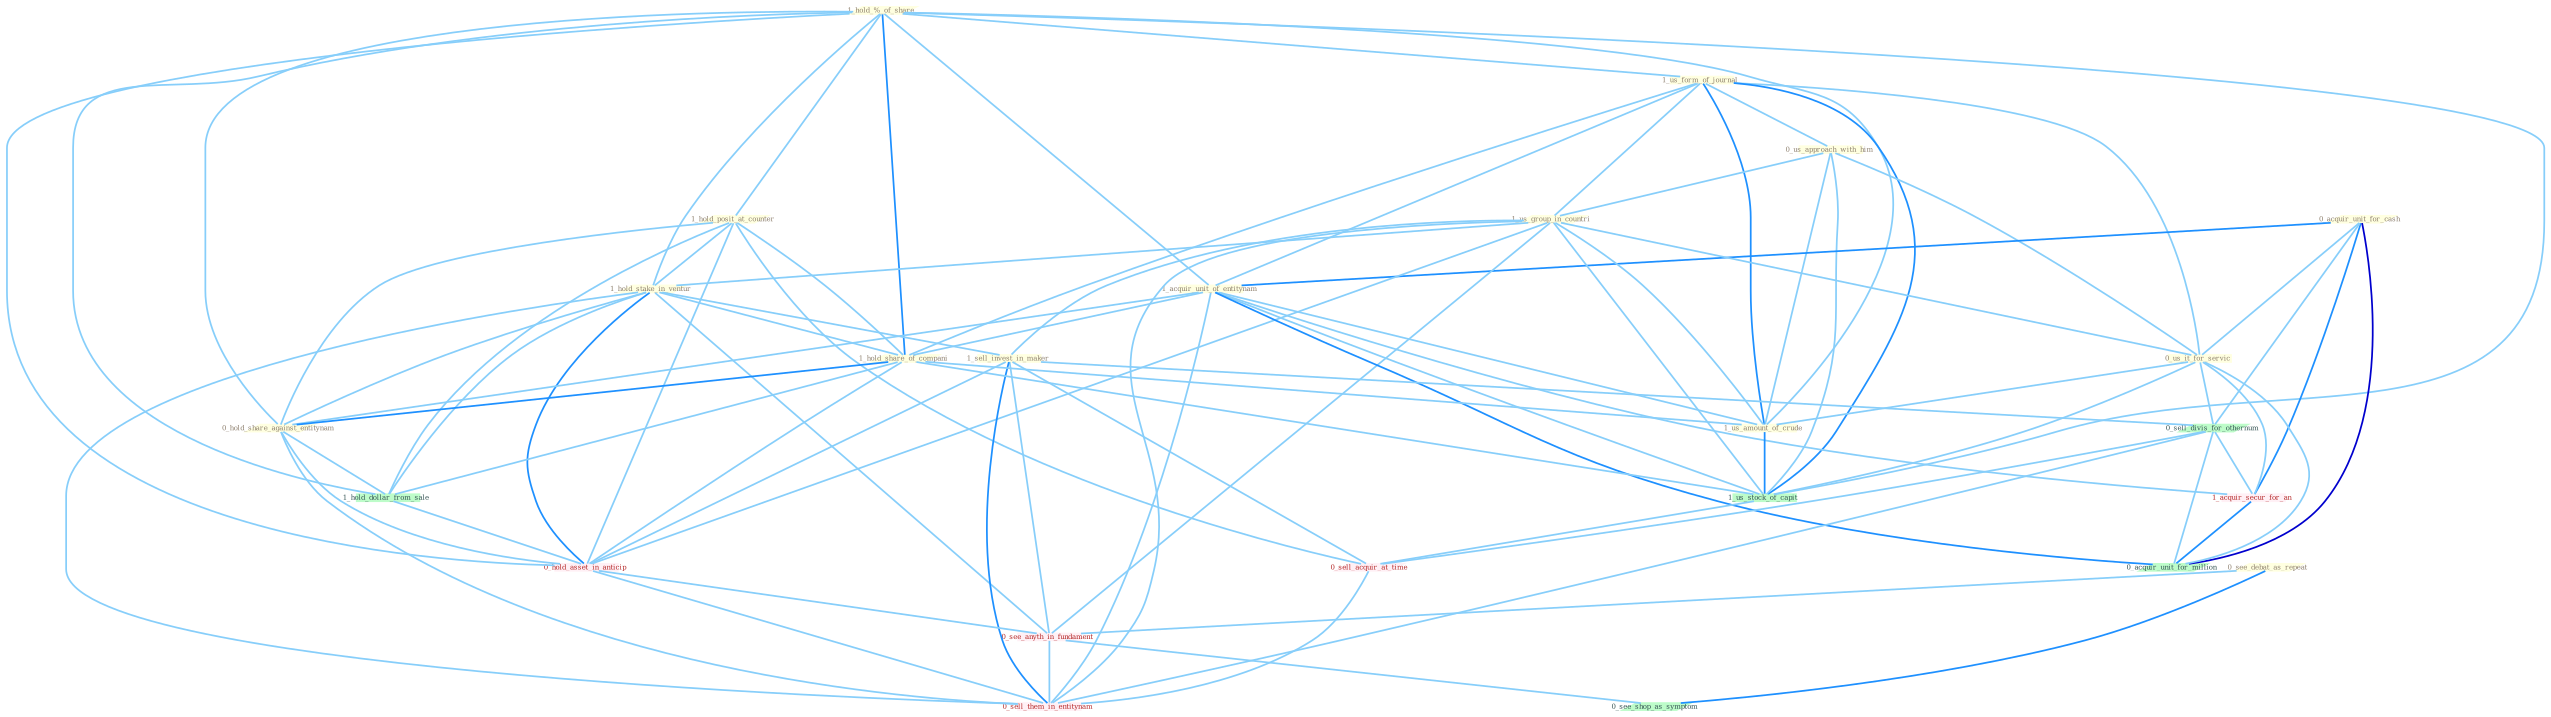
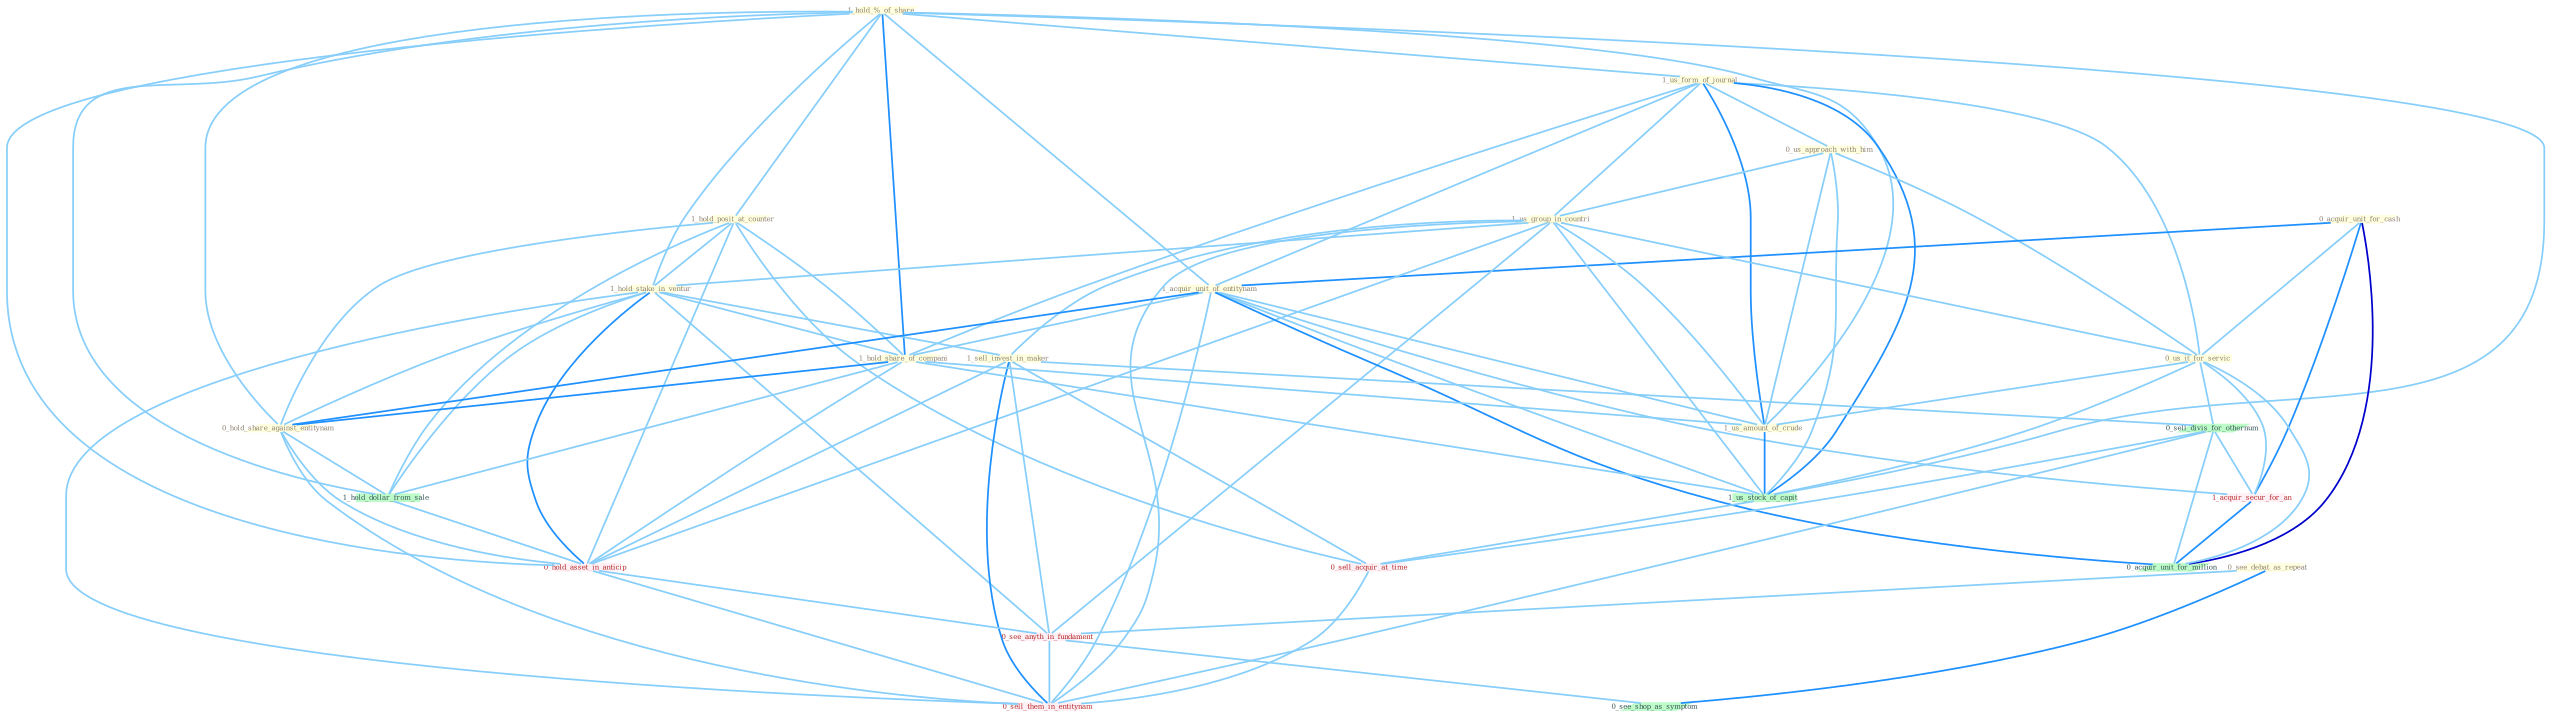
(2287, 324) -> none
(768, 355) -> (768, 355)
